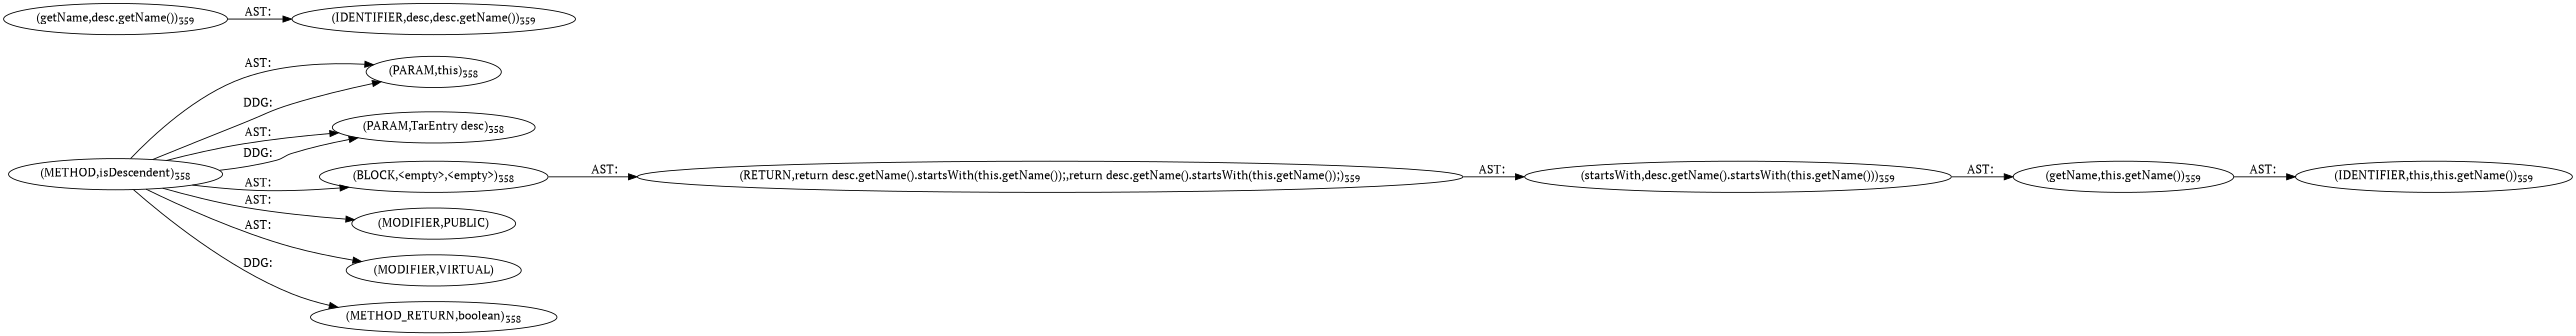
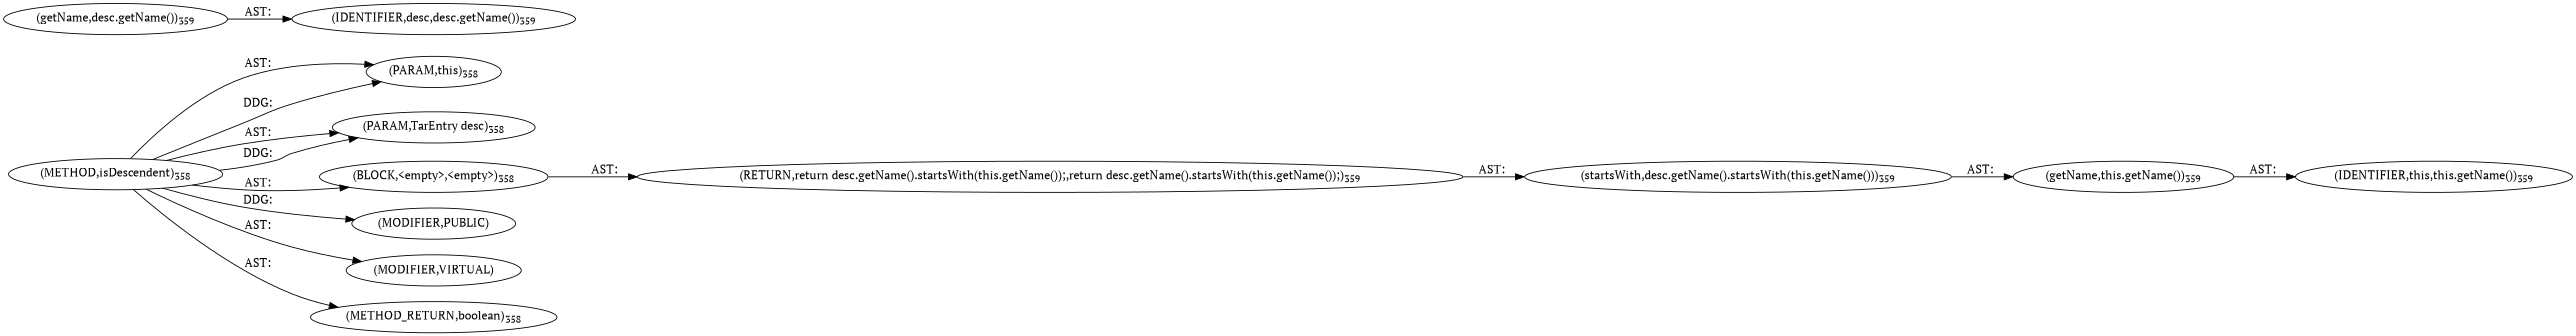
(260, 201) -> (260, 201)
(260, 264) -> (260, 264)
